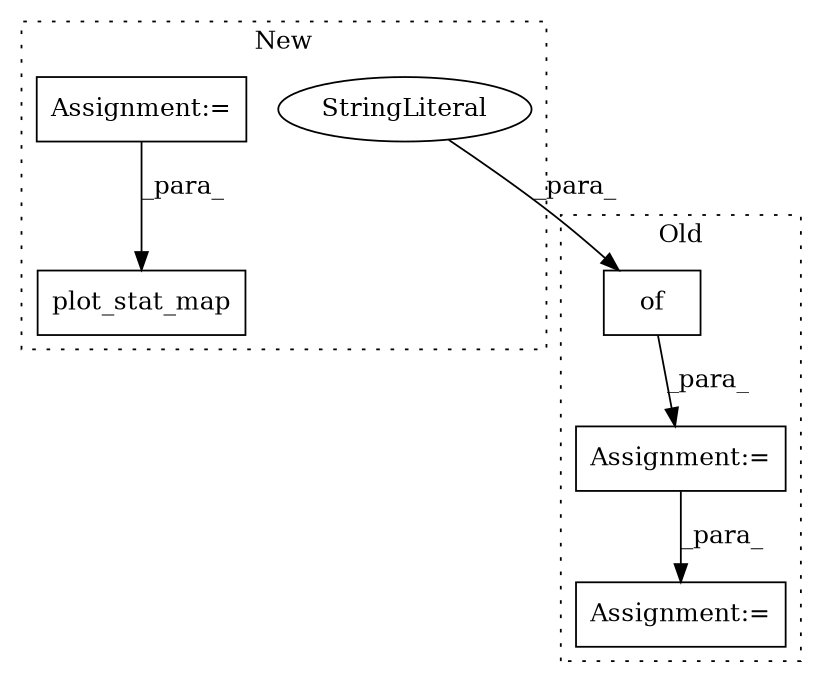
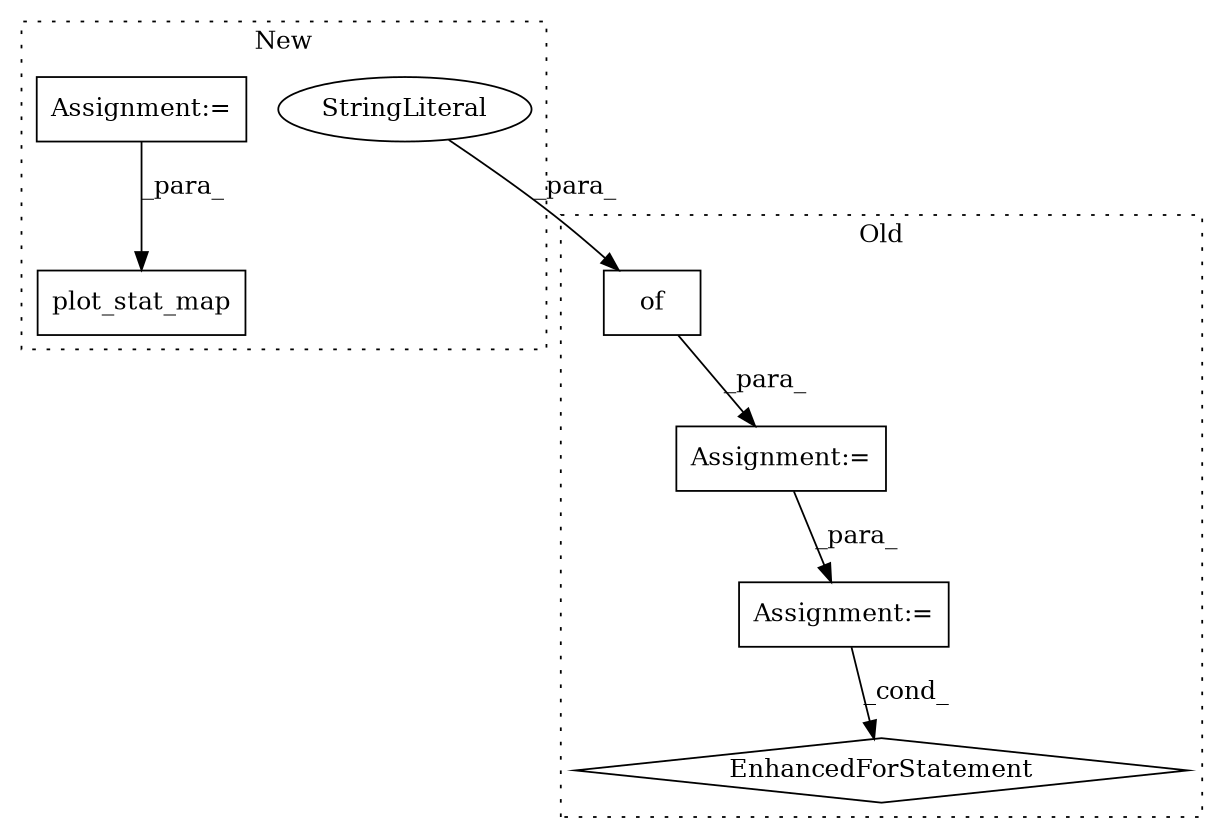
none -> (882, 770)
